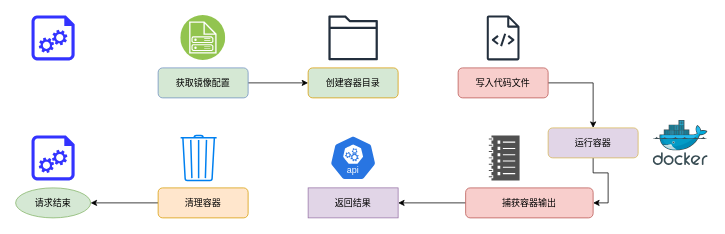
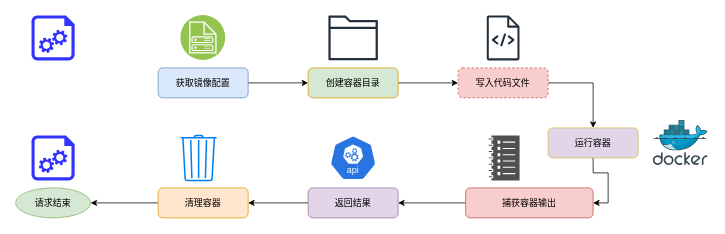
(203, 83) -> (203, 83)
none -> (451, 83)
(503, 83) -> (503, 83)
none -> (254, 203)
(353, 203) -> (353, 203)
